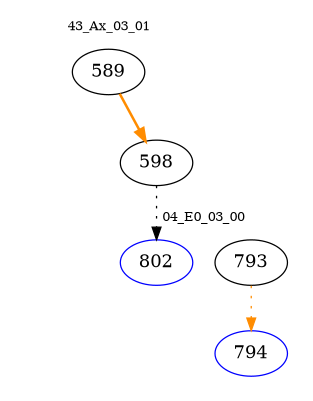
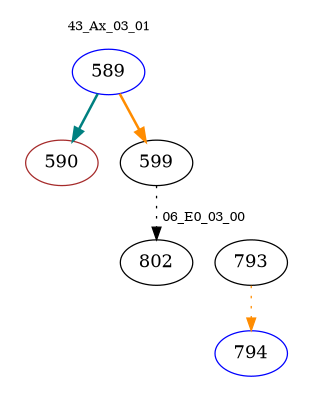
(109, 72) -> (109, 72)
none -> (62, 163)
(157, 163) -> (157, 163)
(204, 218) -> (204, 218)
(157, 263) -> (157, 263)
